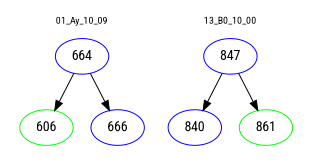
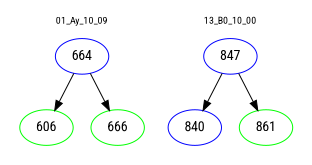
(118, 128) -> (118, 128)
